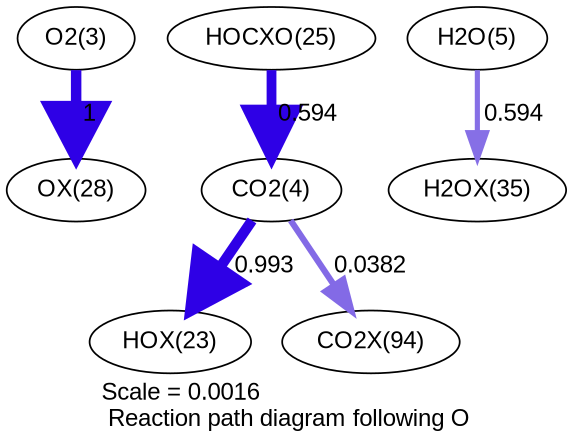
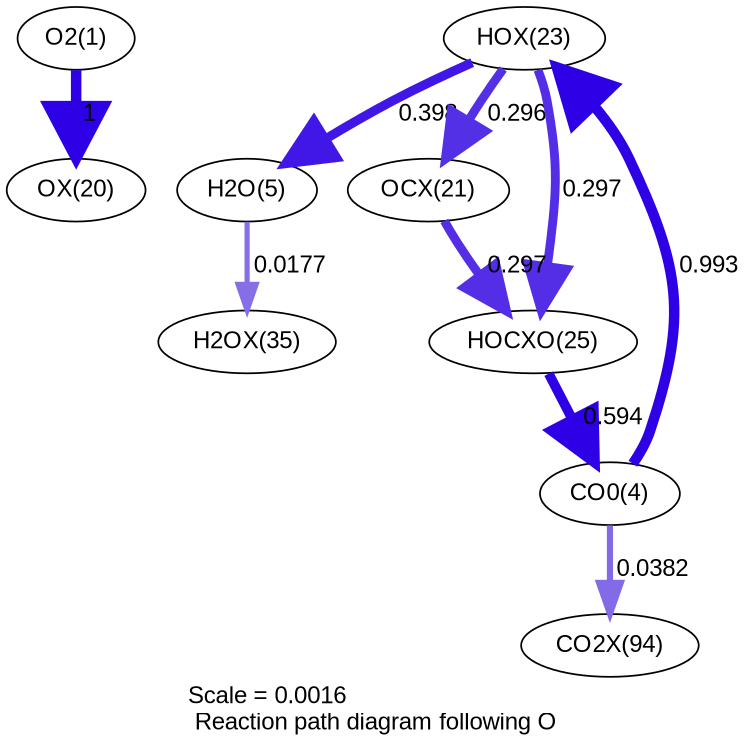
(76, 38) -> (76, 38)
none -> (398, 98)
(511, 114) -> (287, 266)
none -> (555, 167)
(76, 190) -> (76, 190)
(272, 190) -> (610, 494)
none -> (429, 190)
